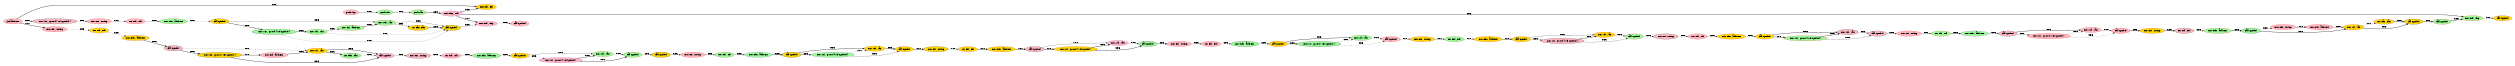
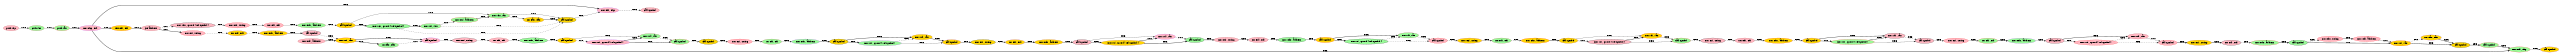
(244, 6) -> (136, 28)
(317, 32) -> (431, 26)
(220, 55) -> none
